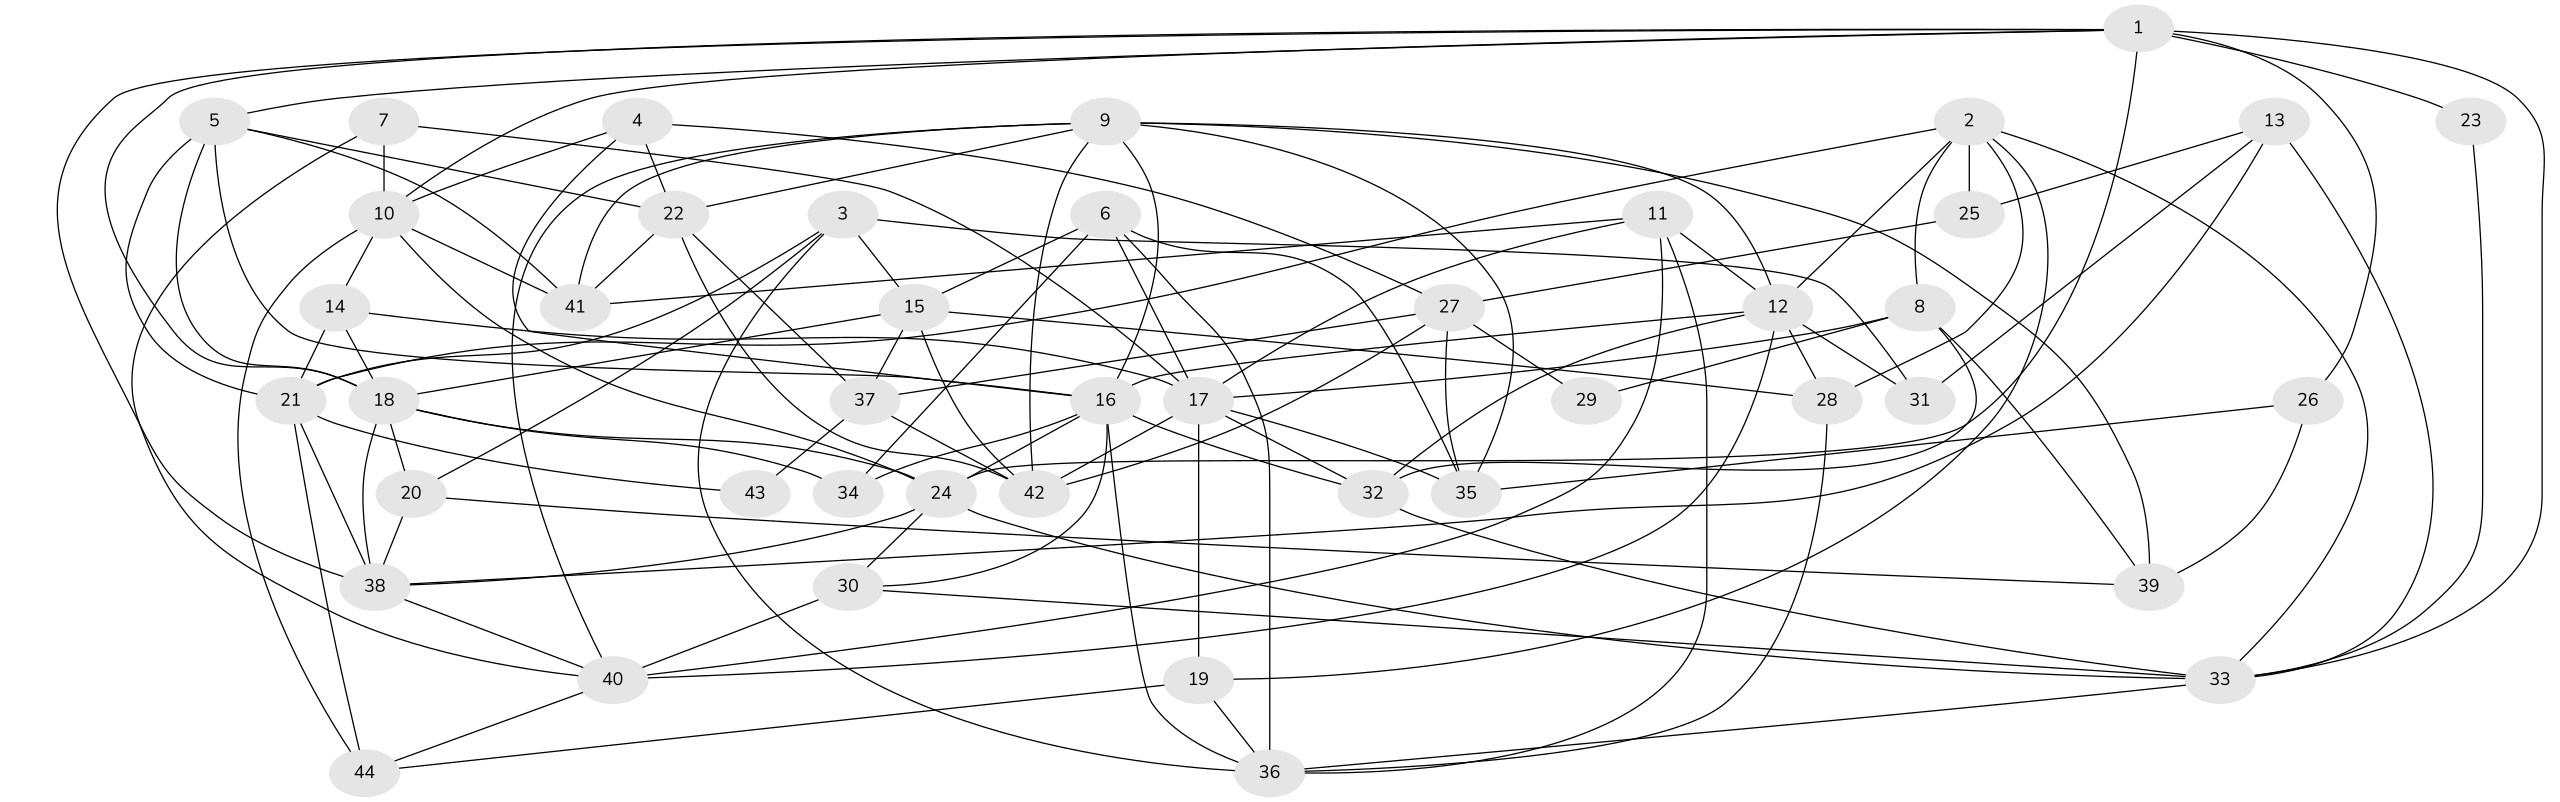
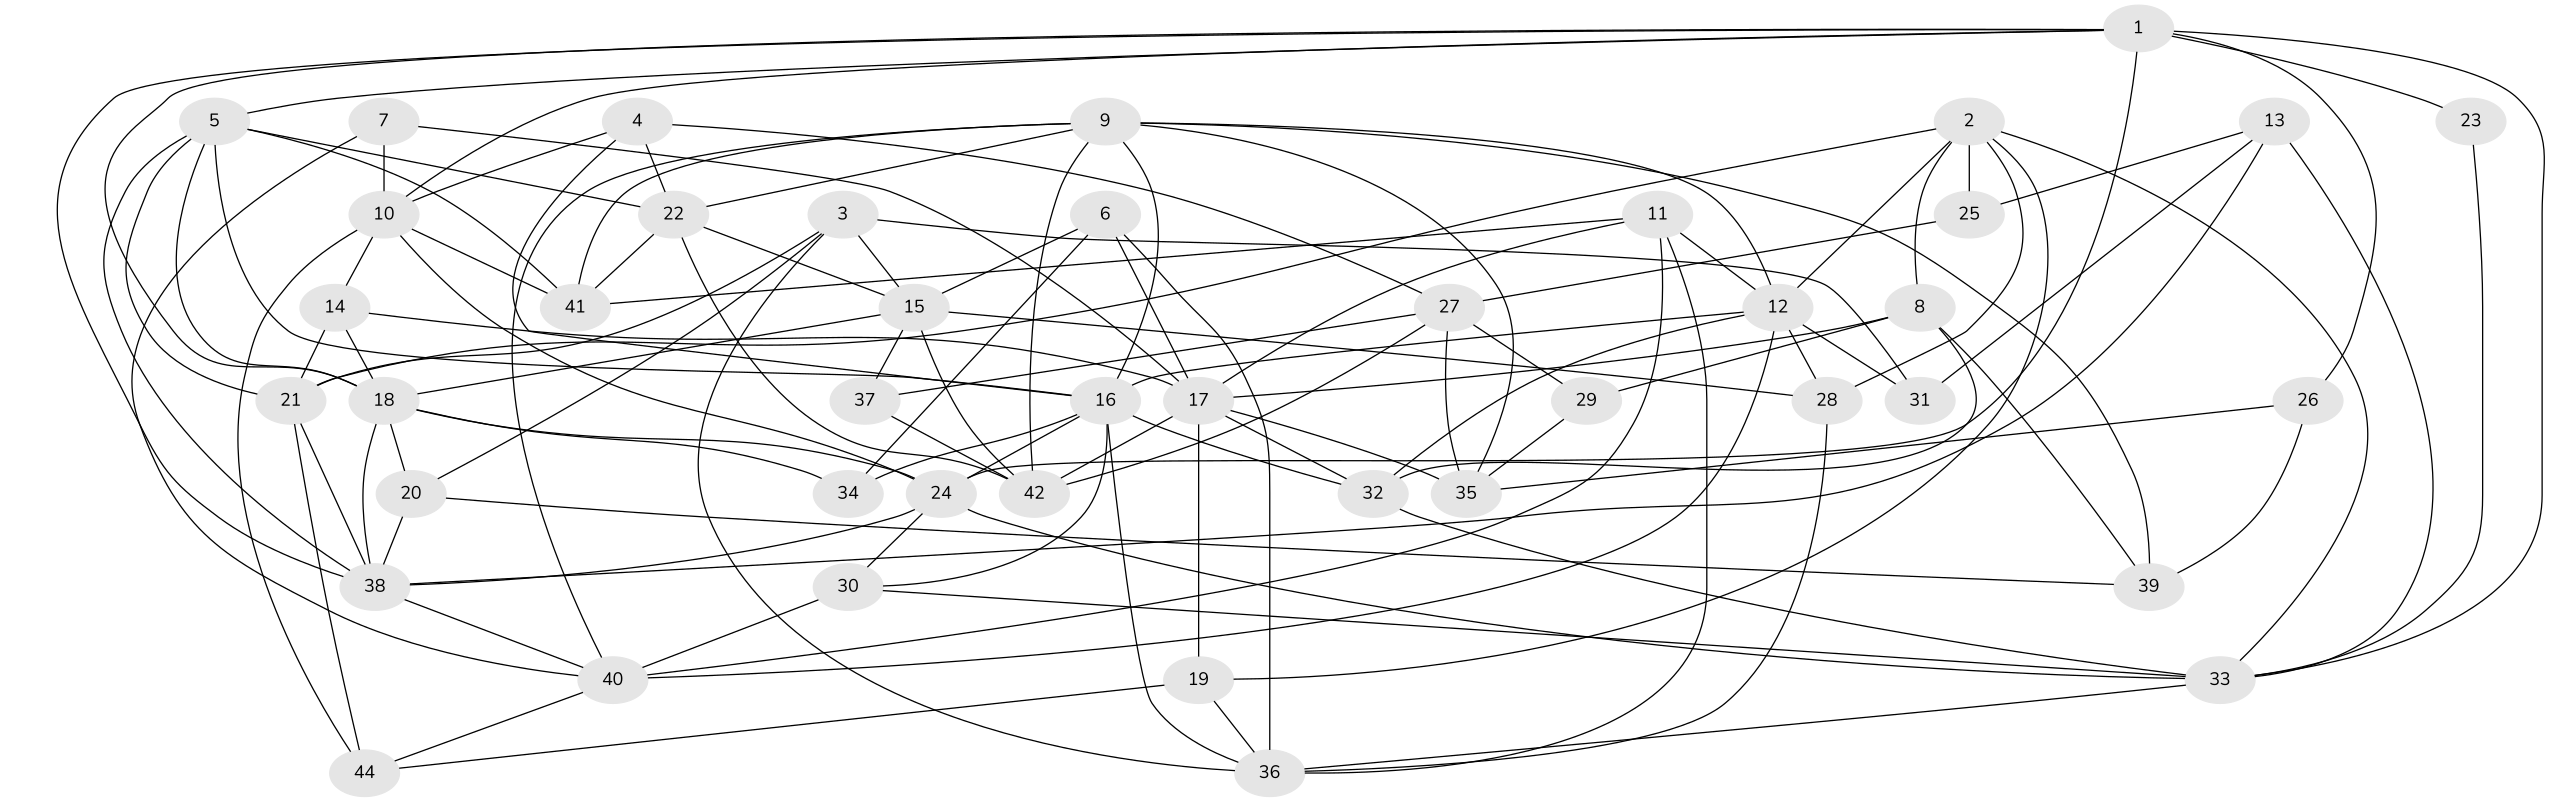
(1344, 282) -> (1526, 447)
(773, 311) -> (808, 266)
none -> (146, 378)
(755, 494) -> none
